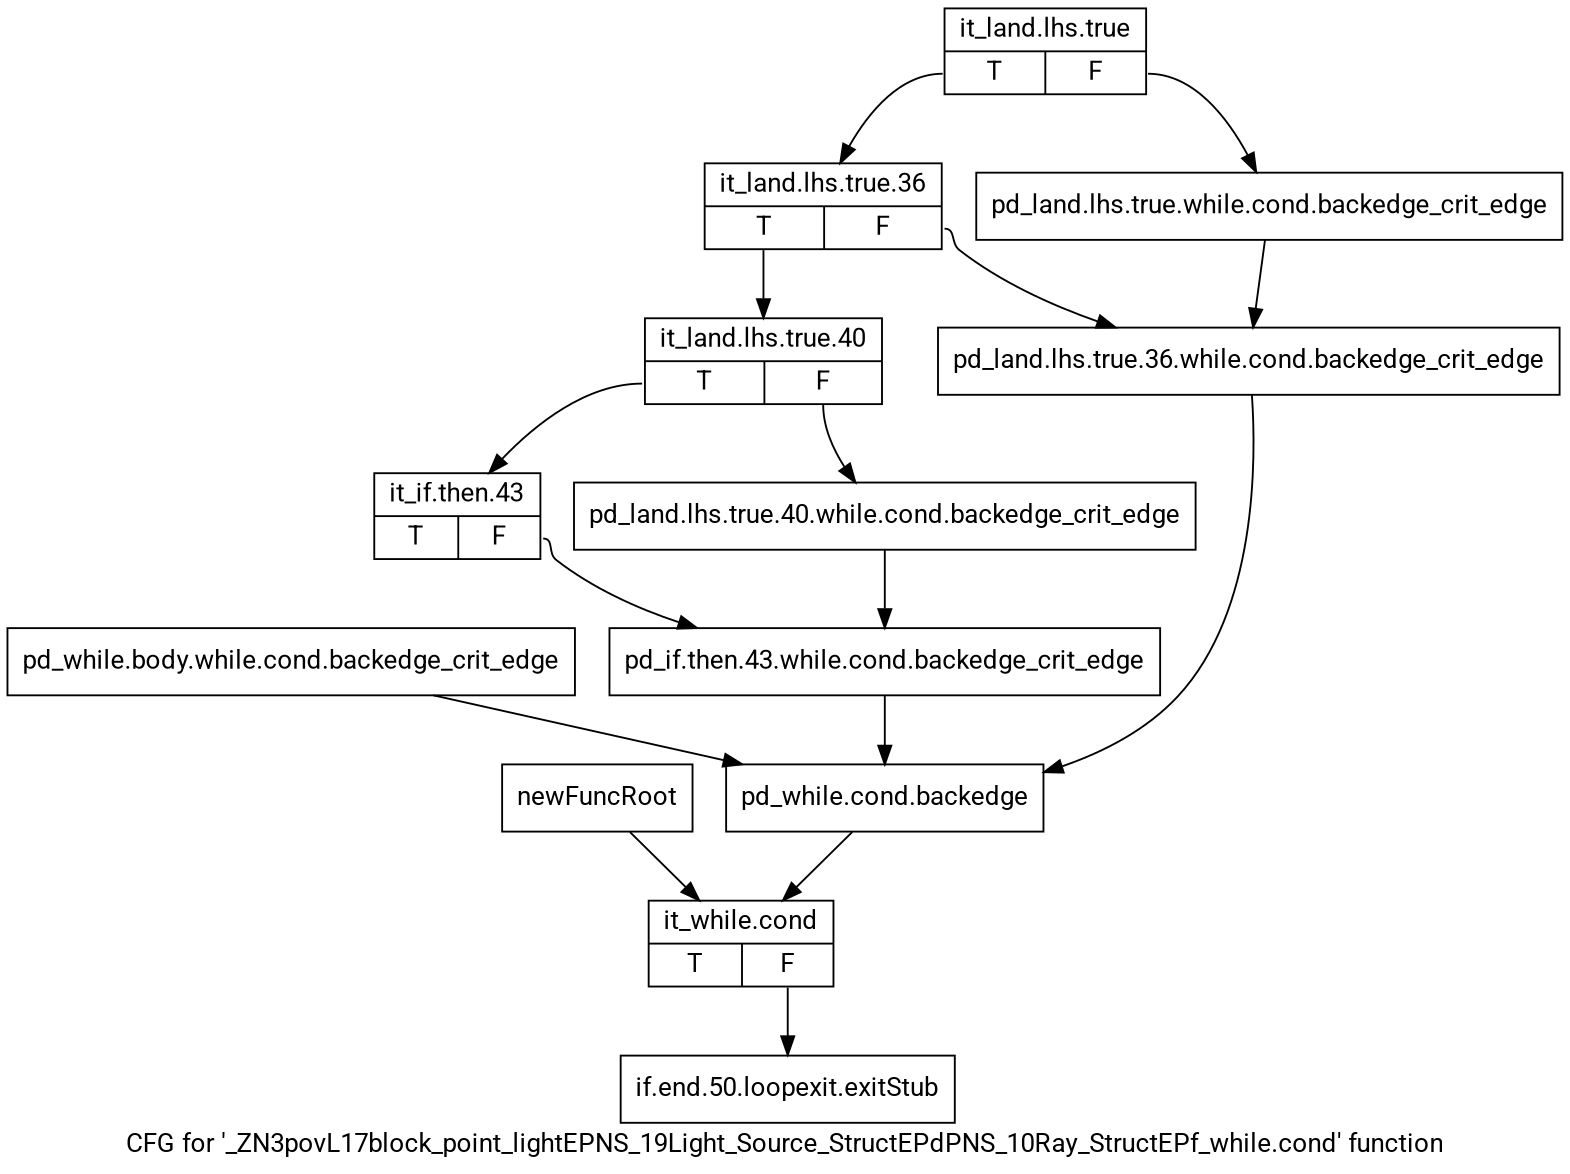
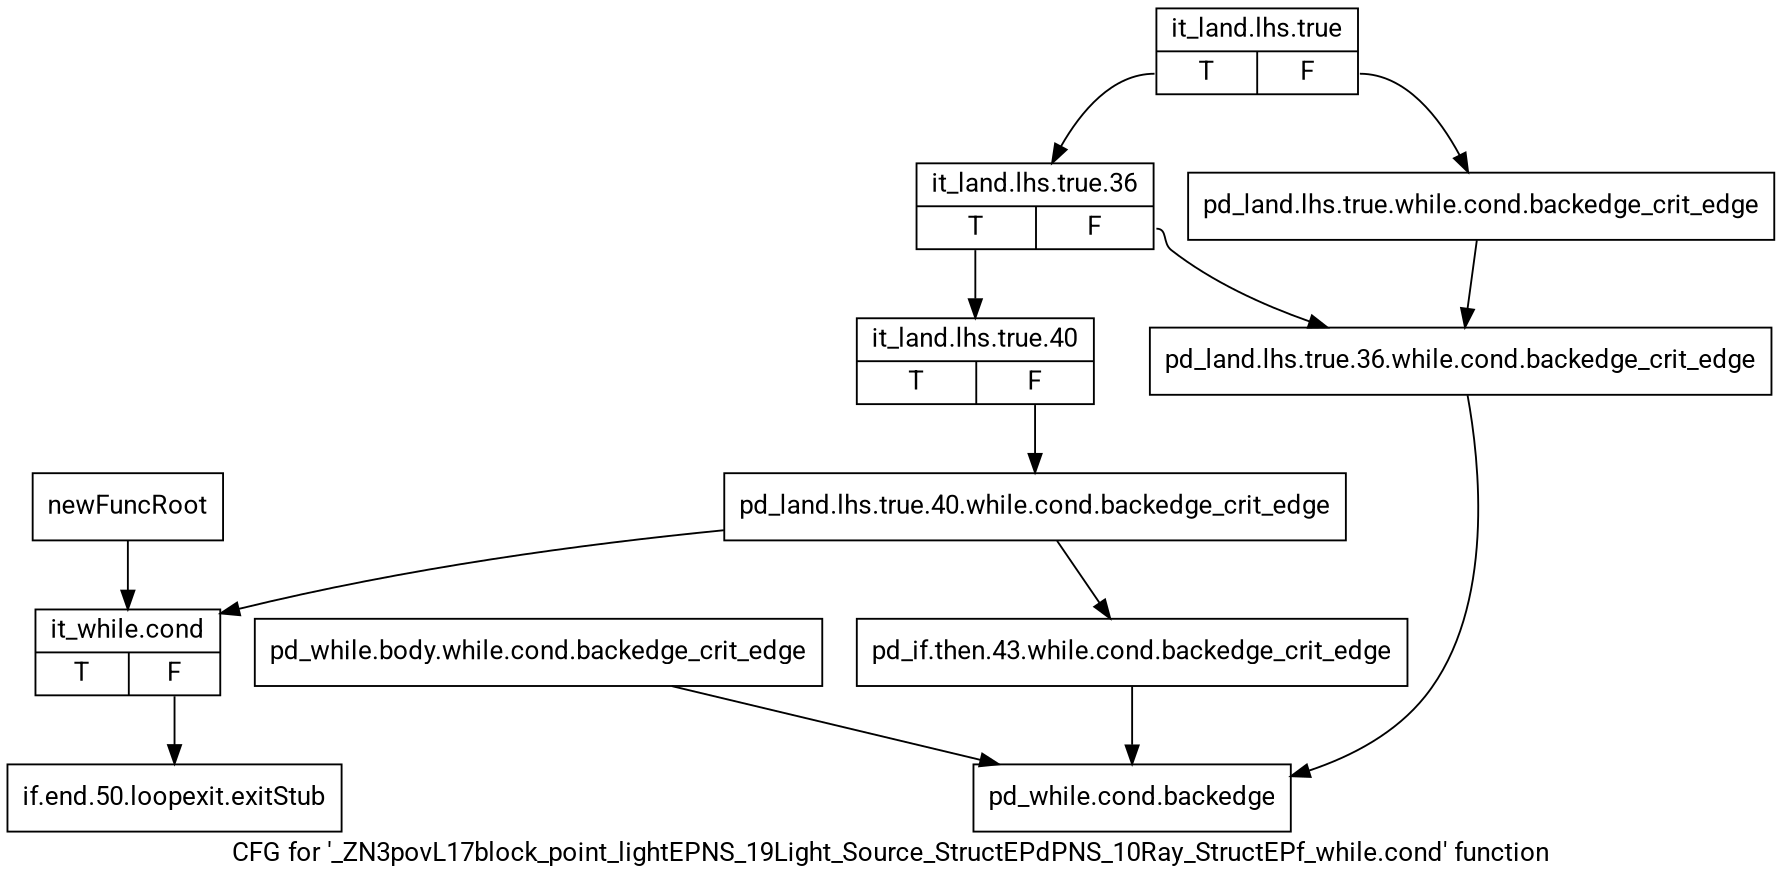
(457, 516) -> none
(824, 860) -> (480, 561)
